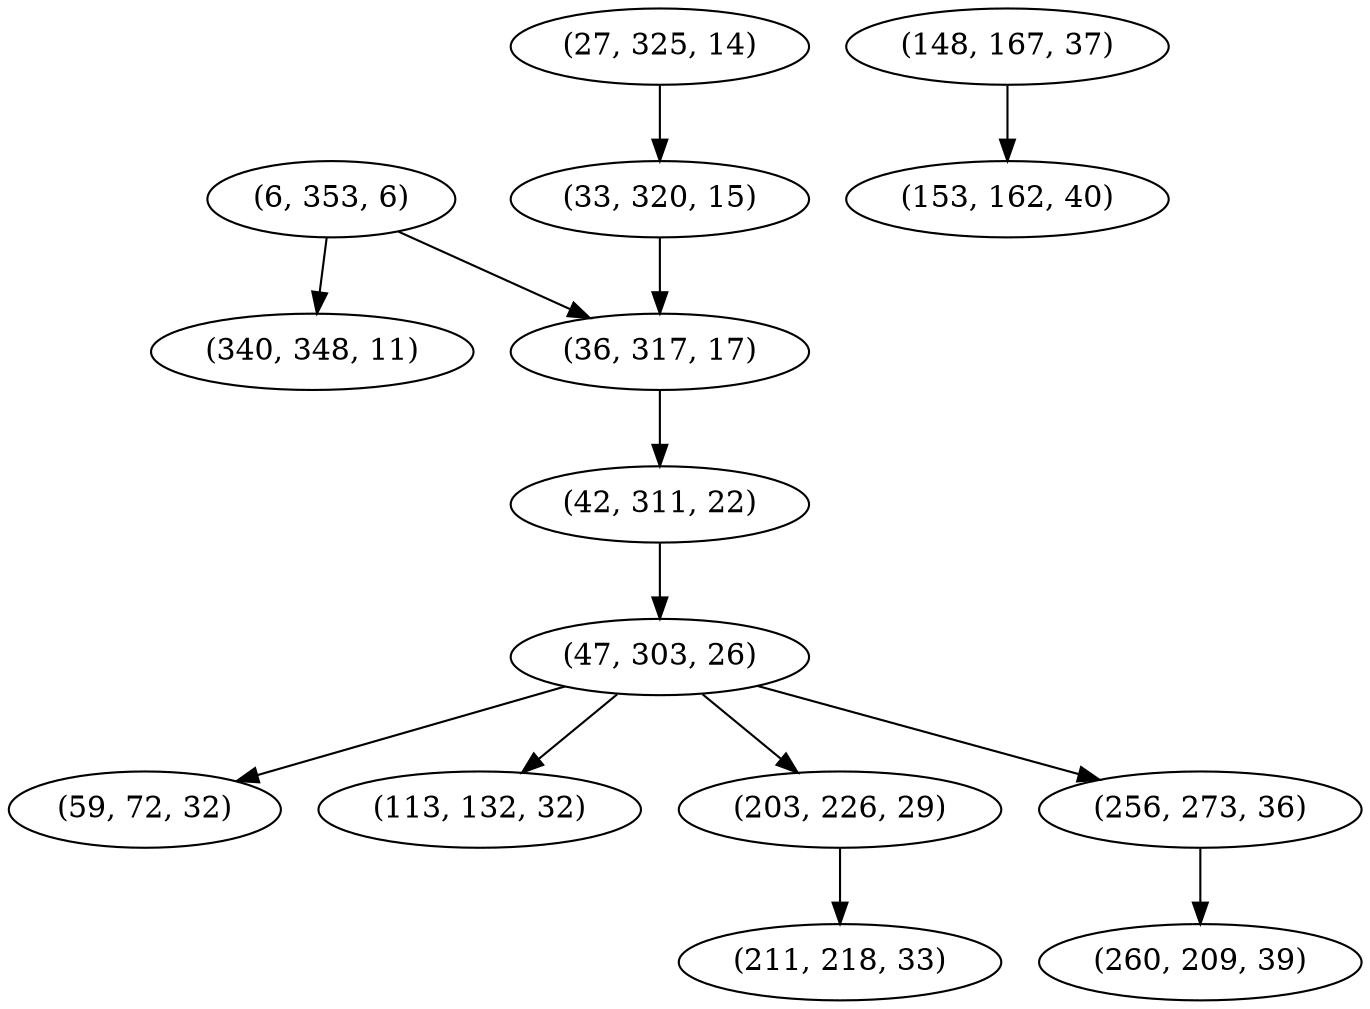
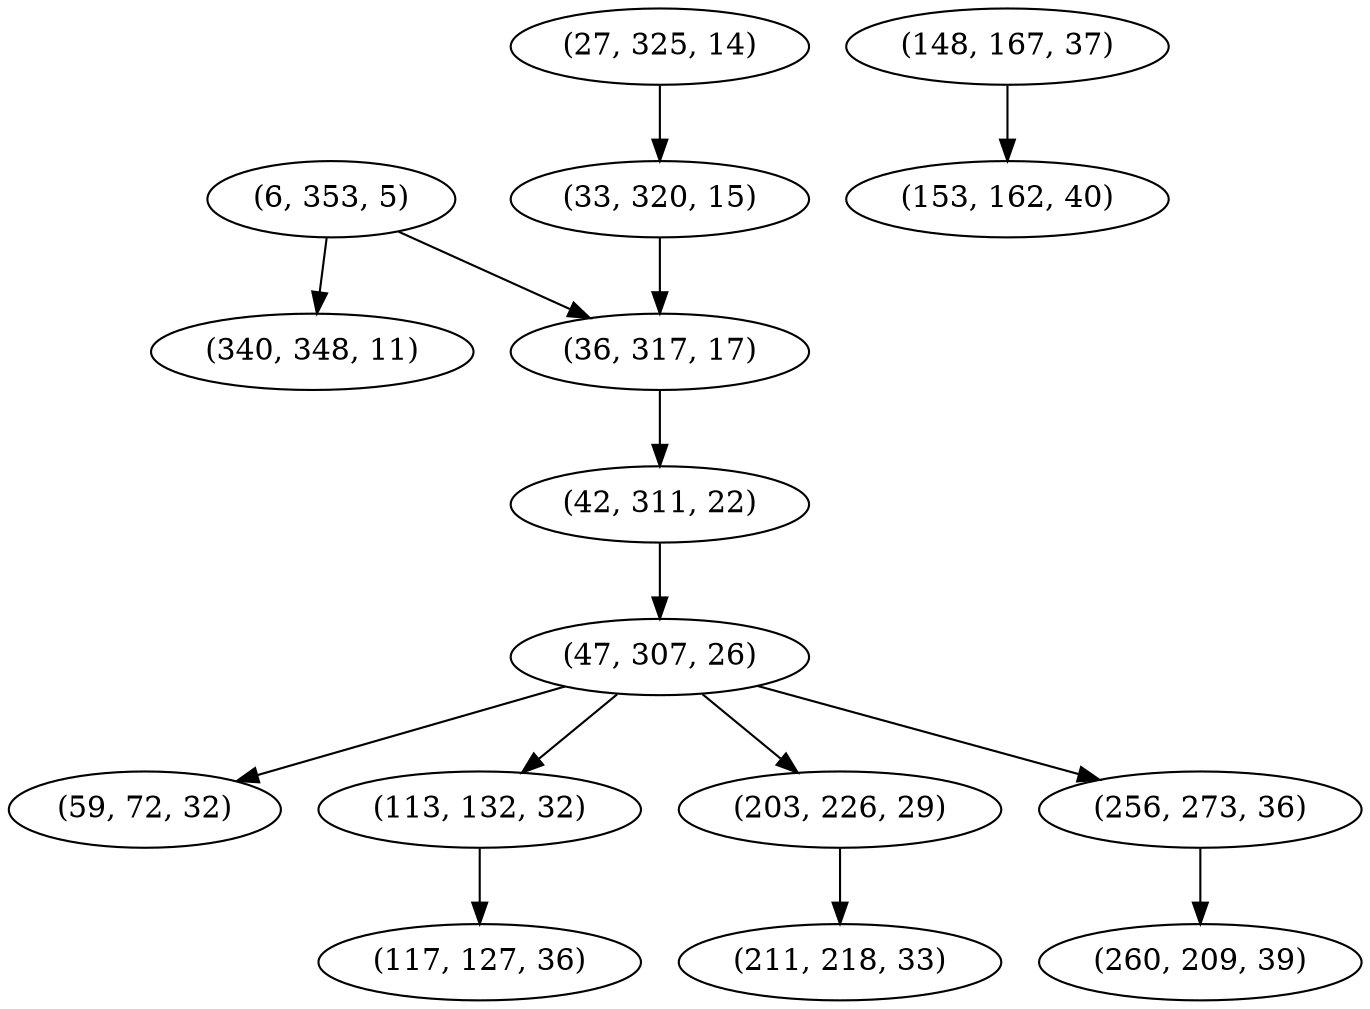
(331, 199) -> (331, 199)
(660, 657) -> (660, 657)
none -> (480, 962)
